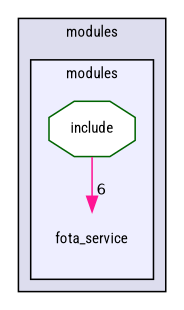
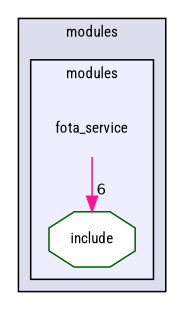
(92, 177) -> (92, 177)
